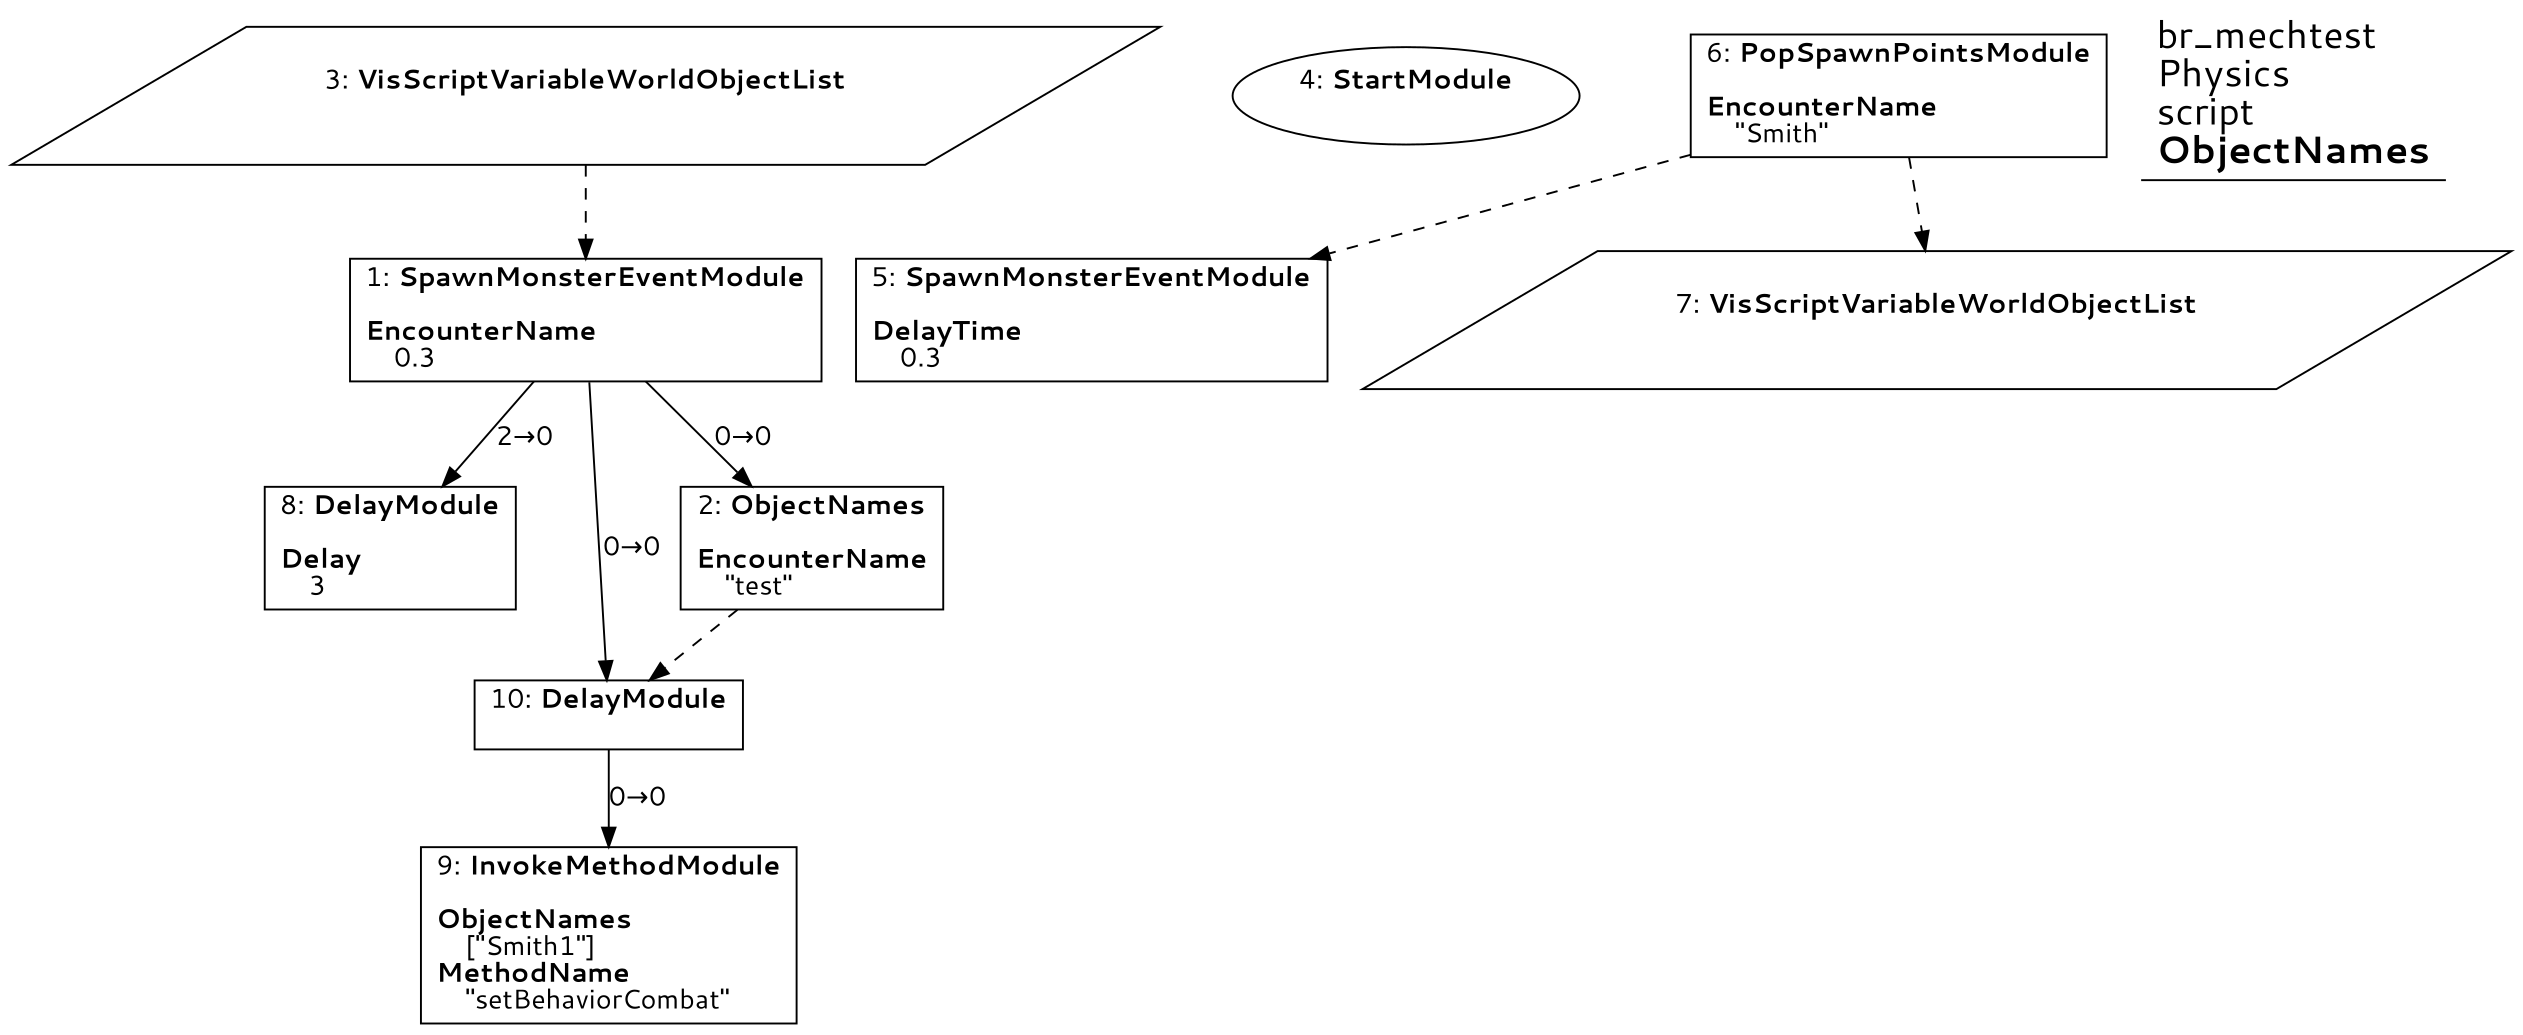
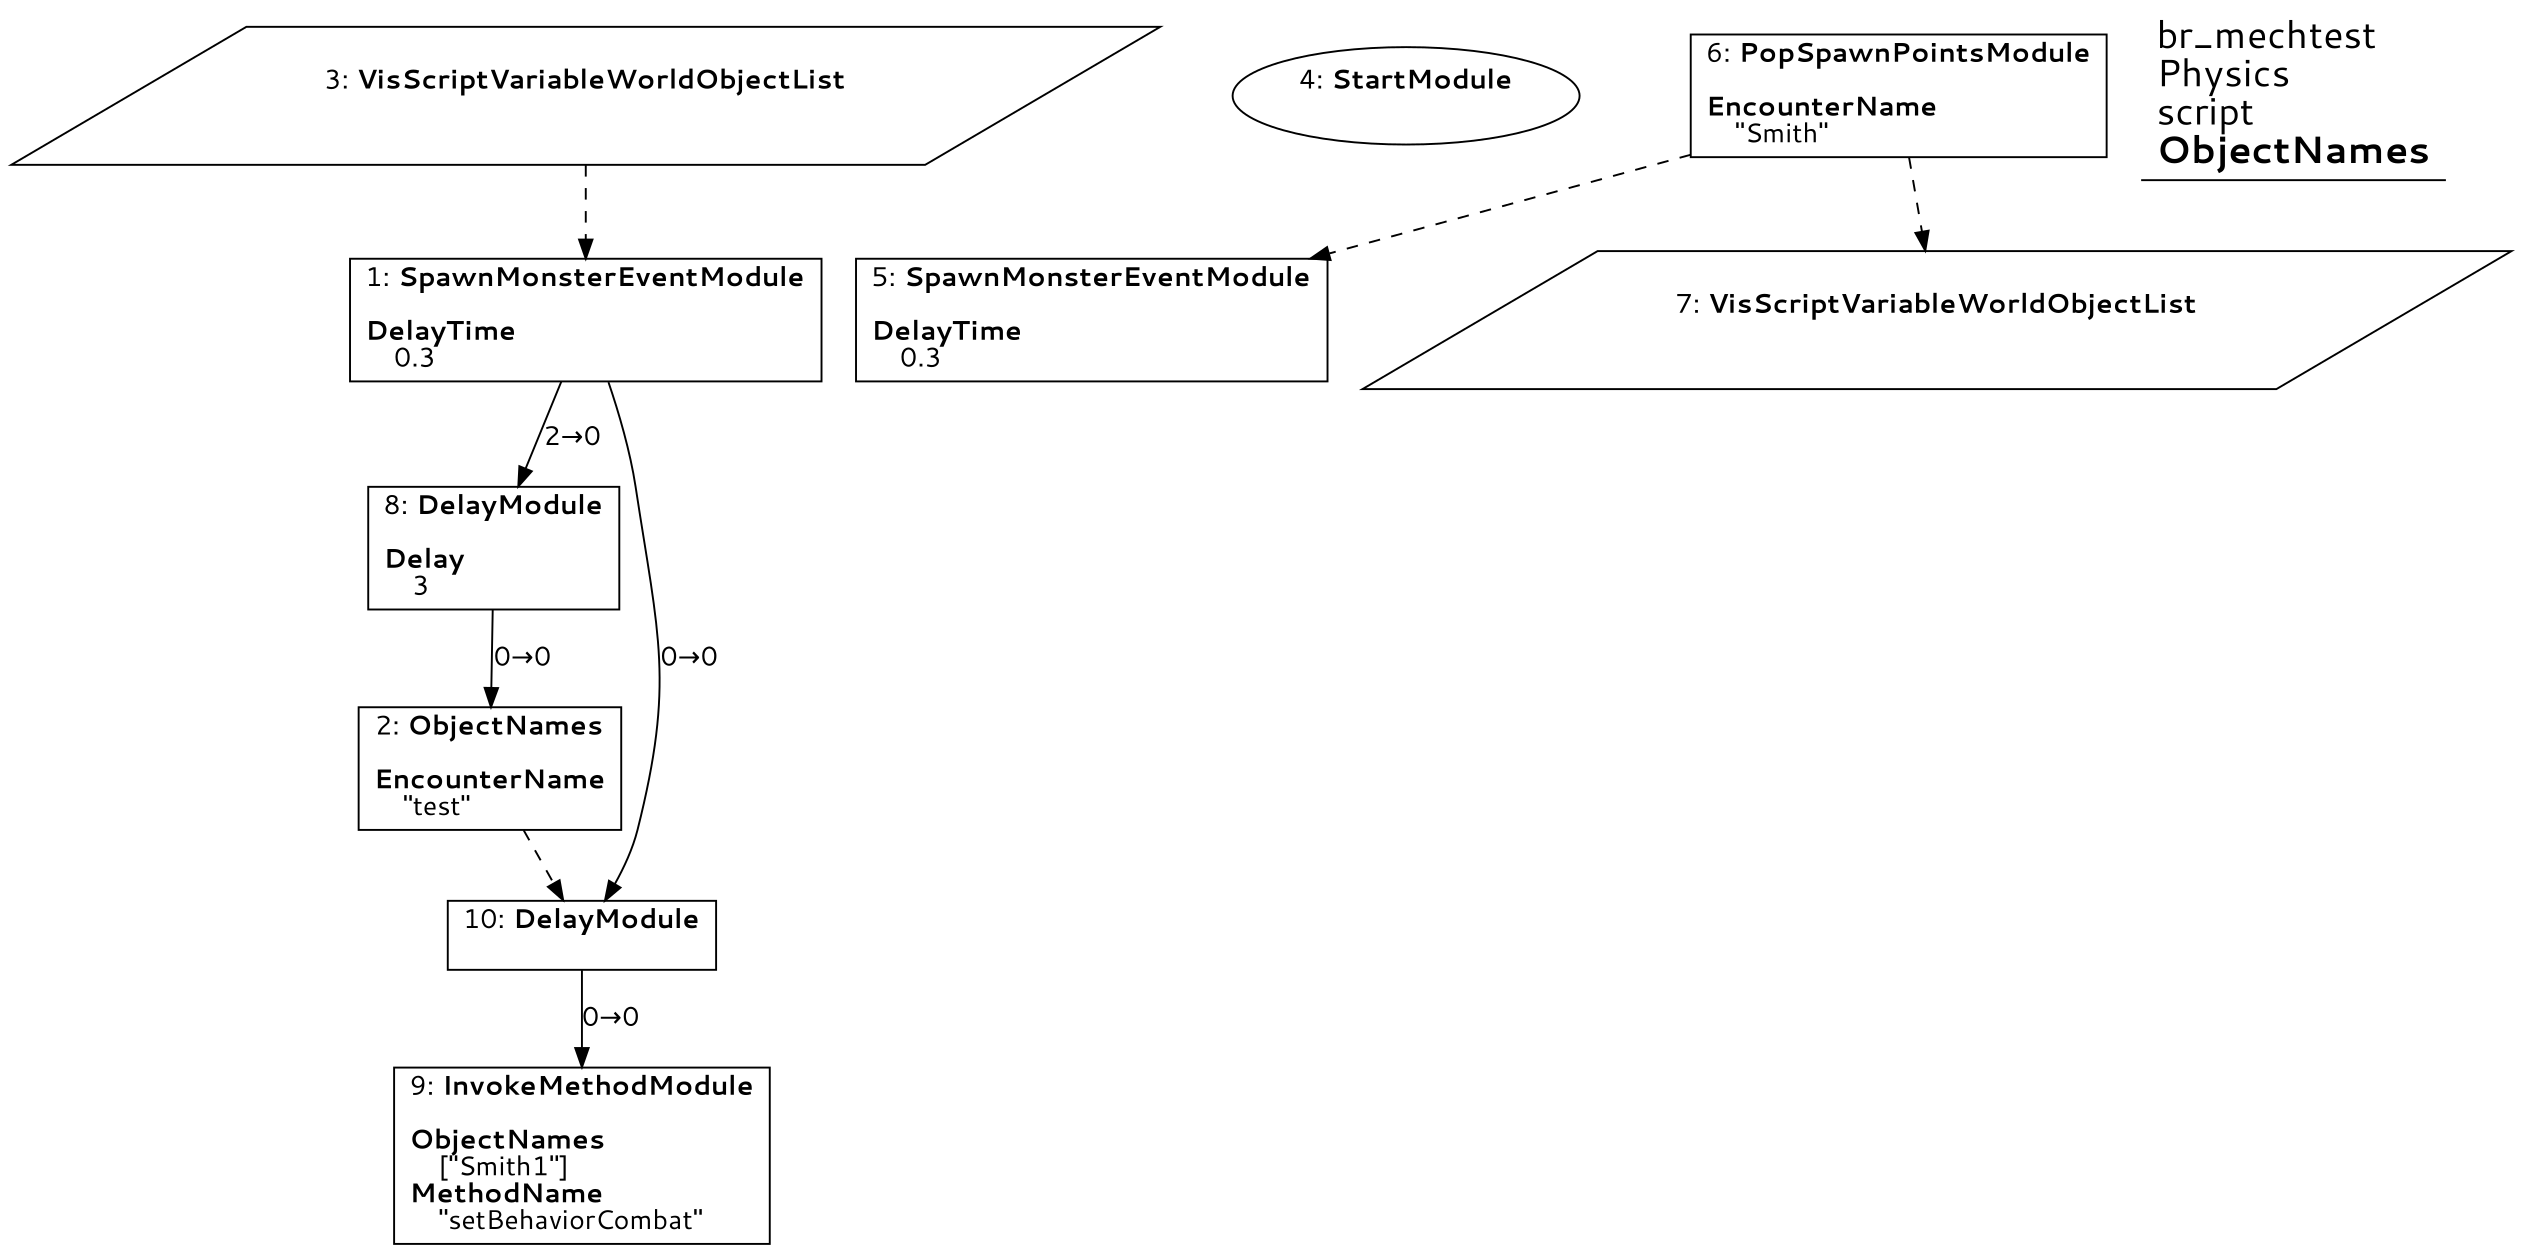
(481, 332) -> (441, 332)
(692, 427) -> (492, 649)
